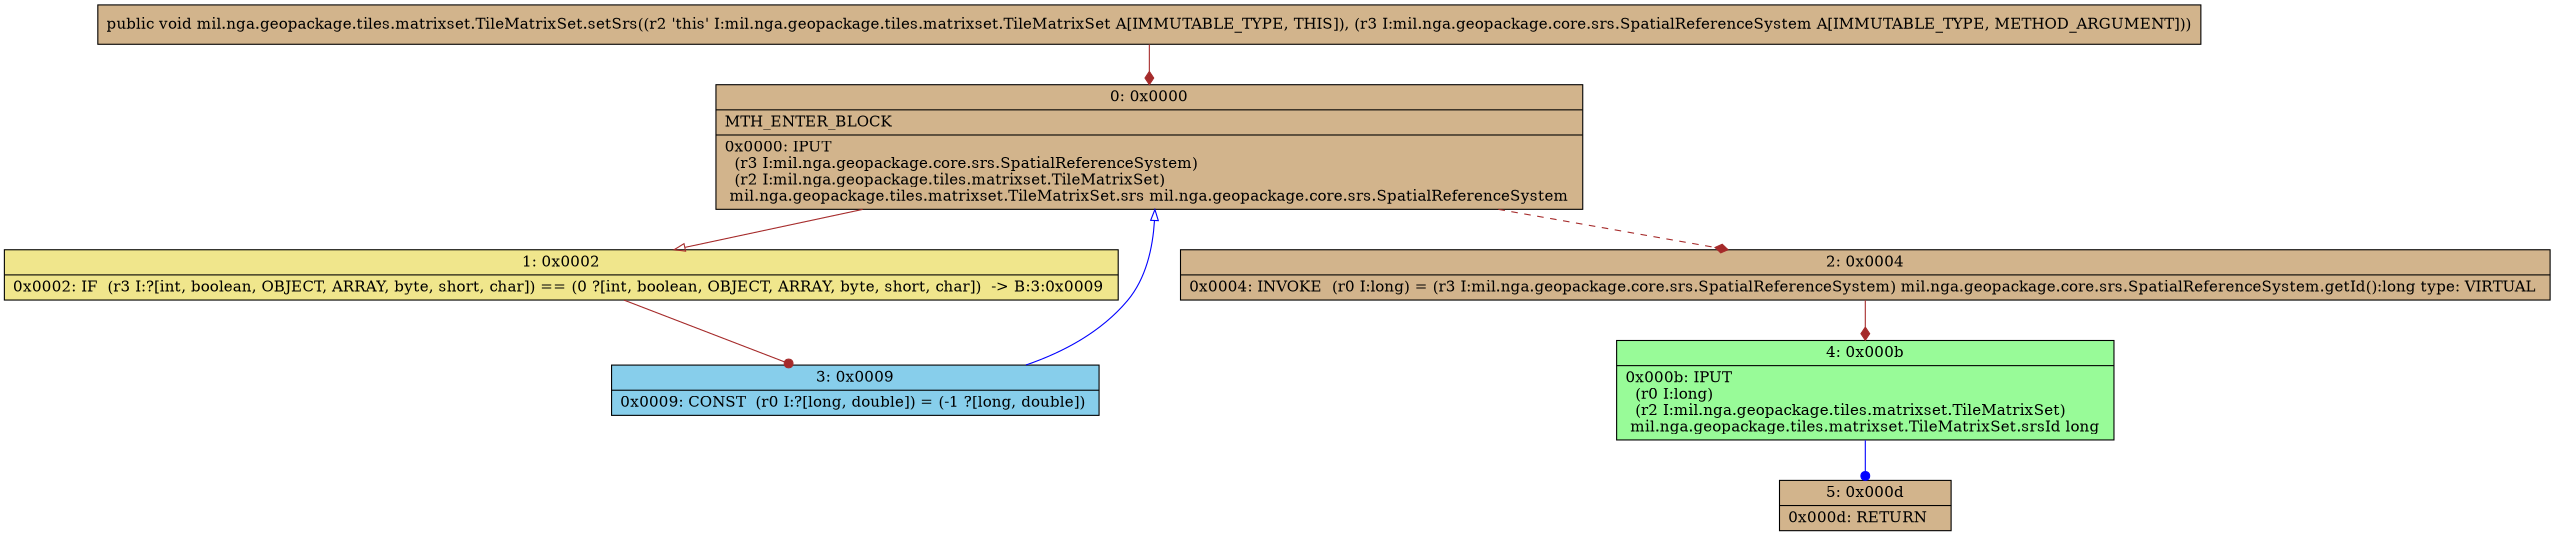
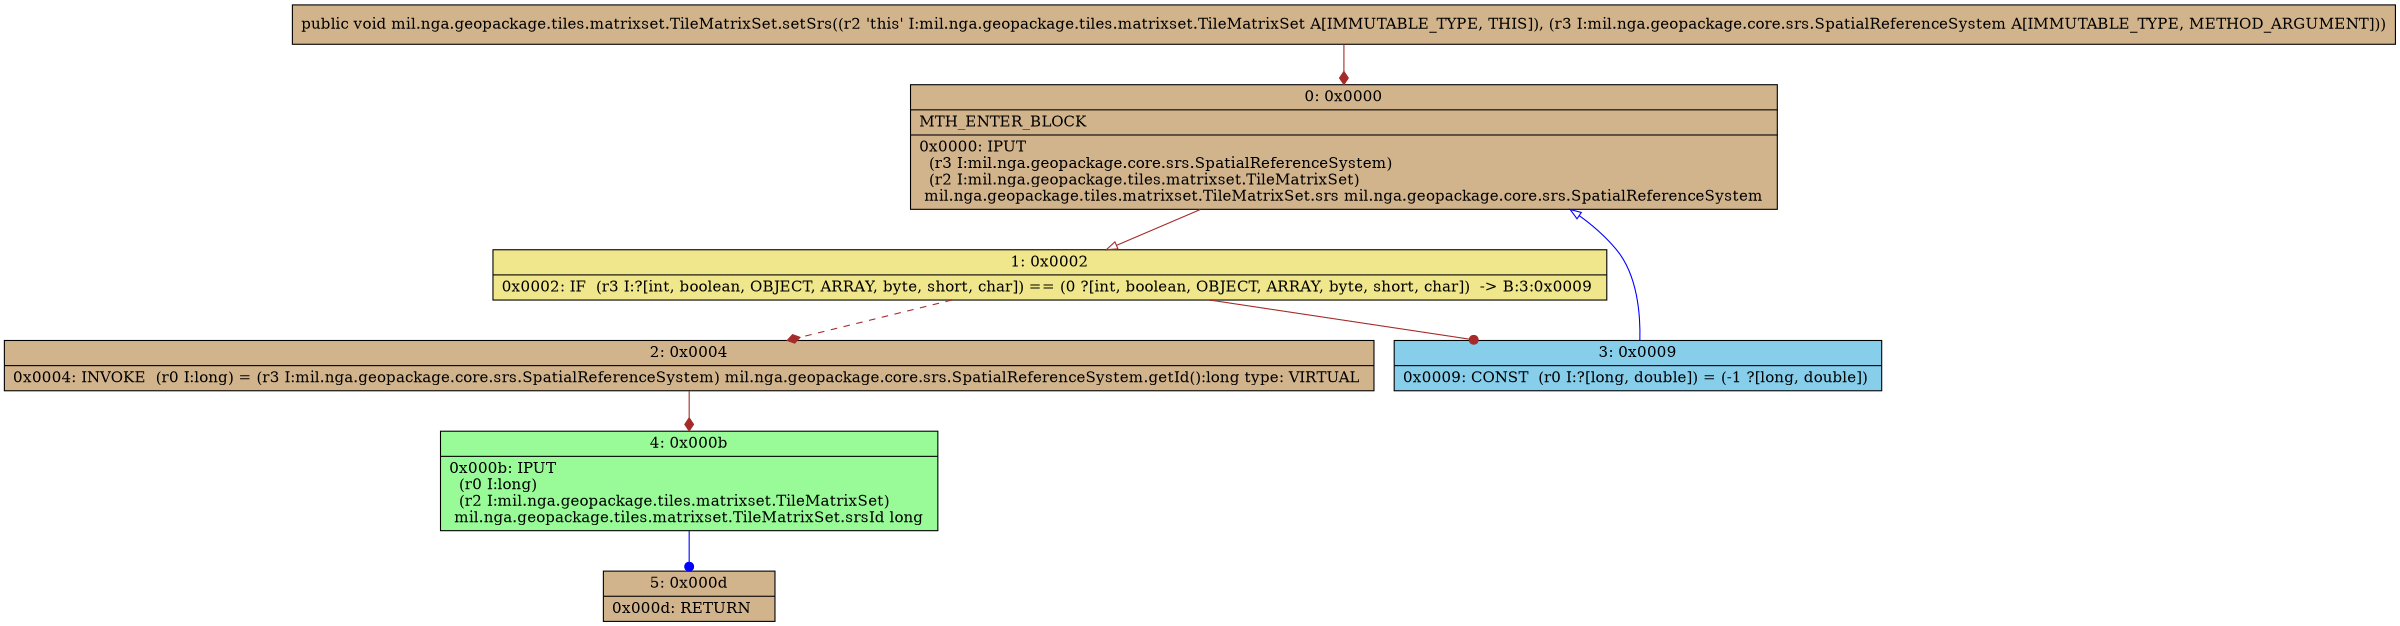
(1607, 228) -> (876, 319)
